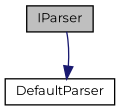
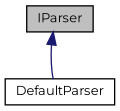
(69, 49) -> (51, 62)
